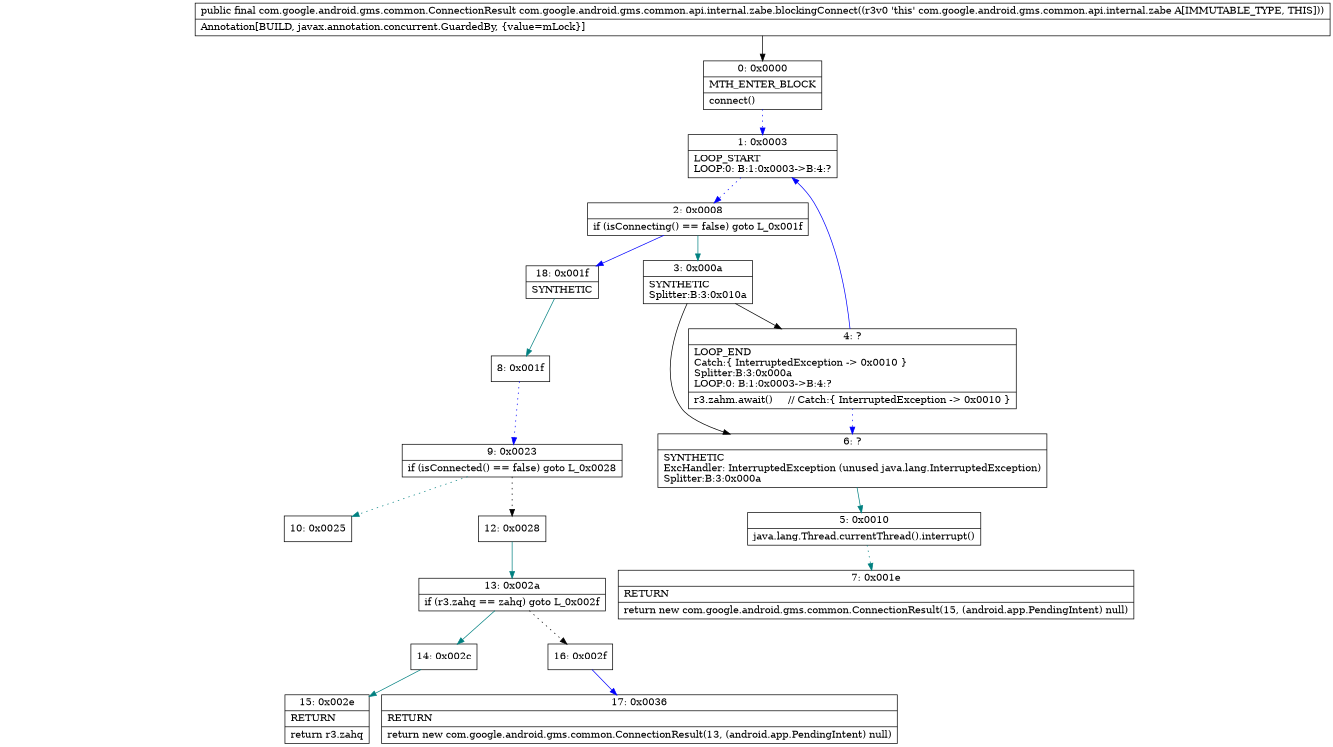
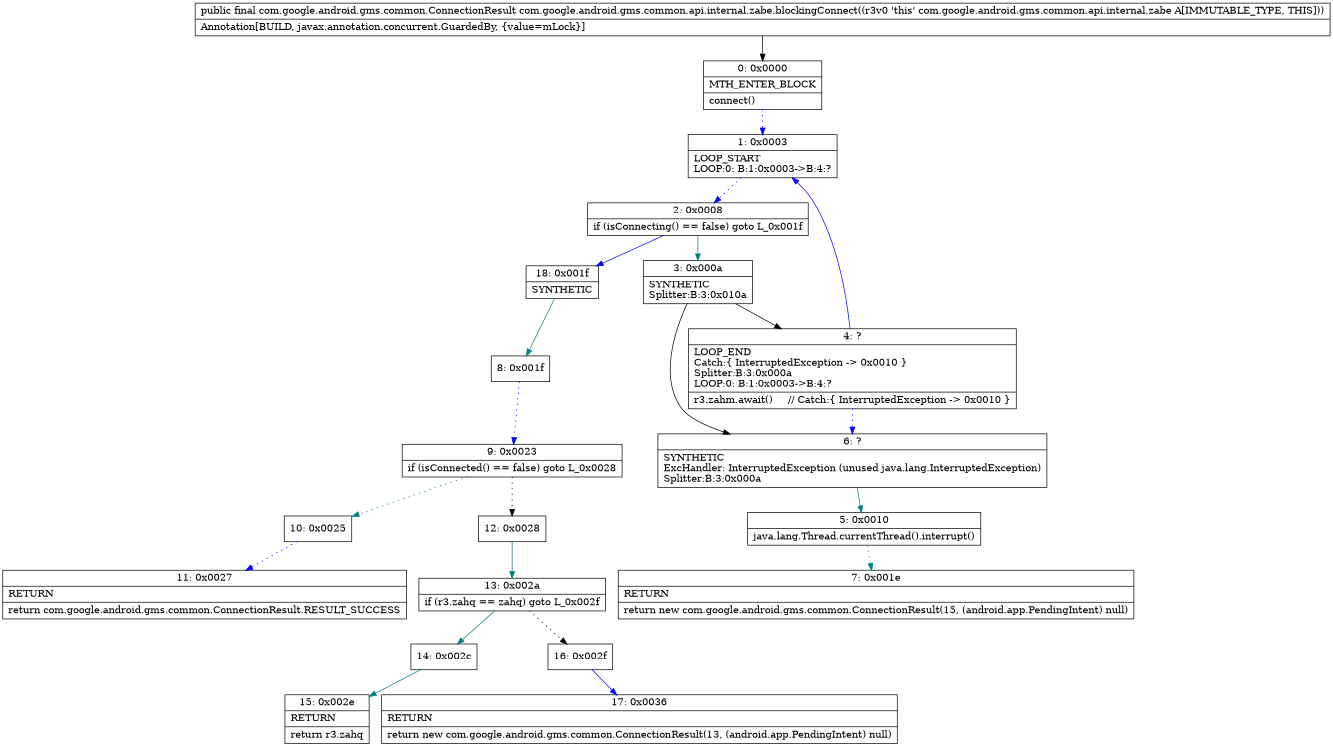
none -> (205, 595)
